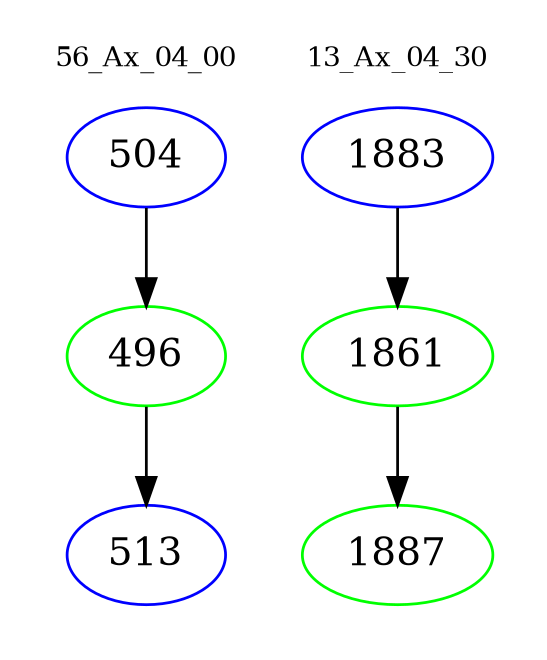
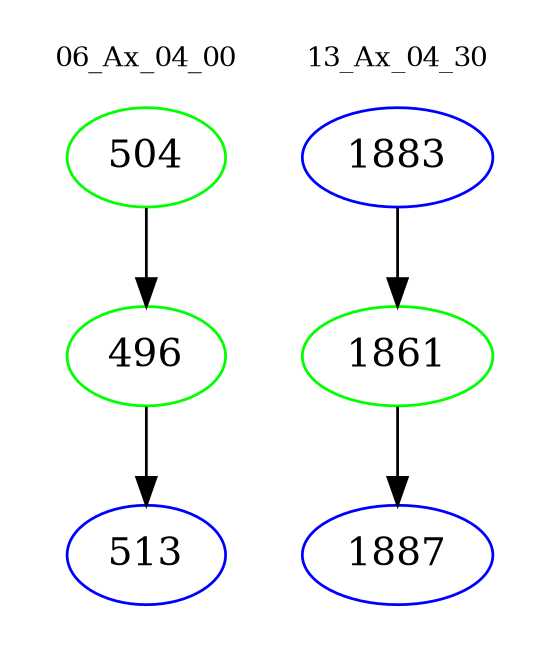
(146, 59) -> (146, 59)
(146, 157) -> (146, 157)
(398, 555) -> (398, 555)
